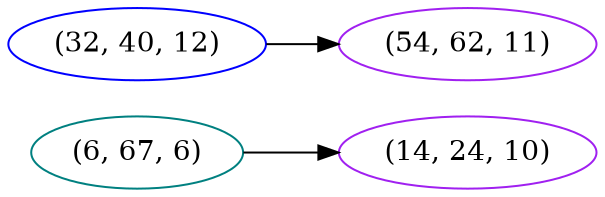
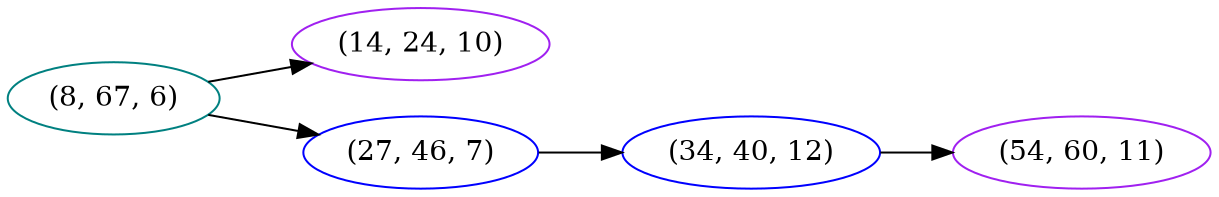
(137, 44) -> (751, 153)
(468, 44) -> (1082, 153)
(137, 153) -> (114, 98)
none -> (421, 153)
